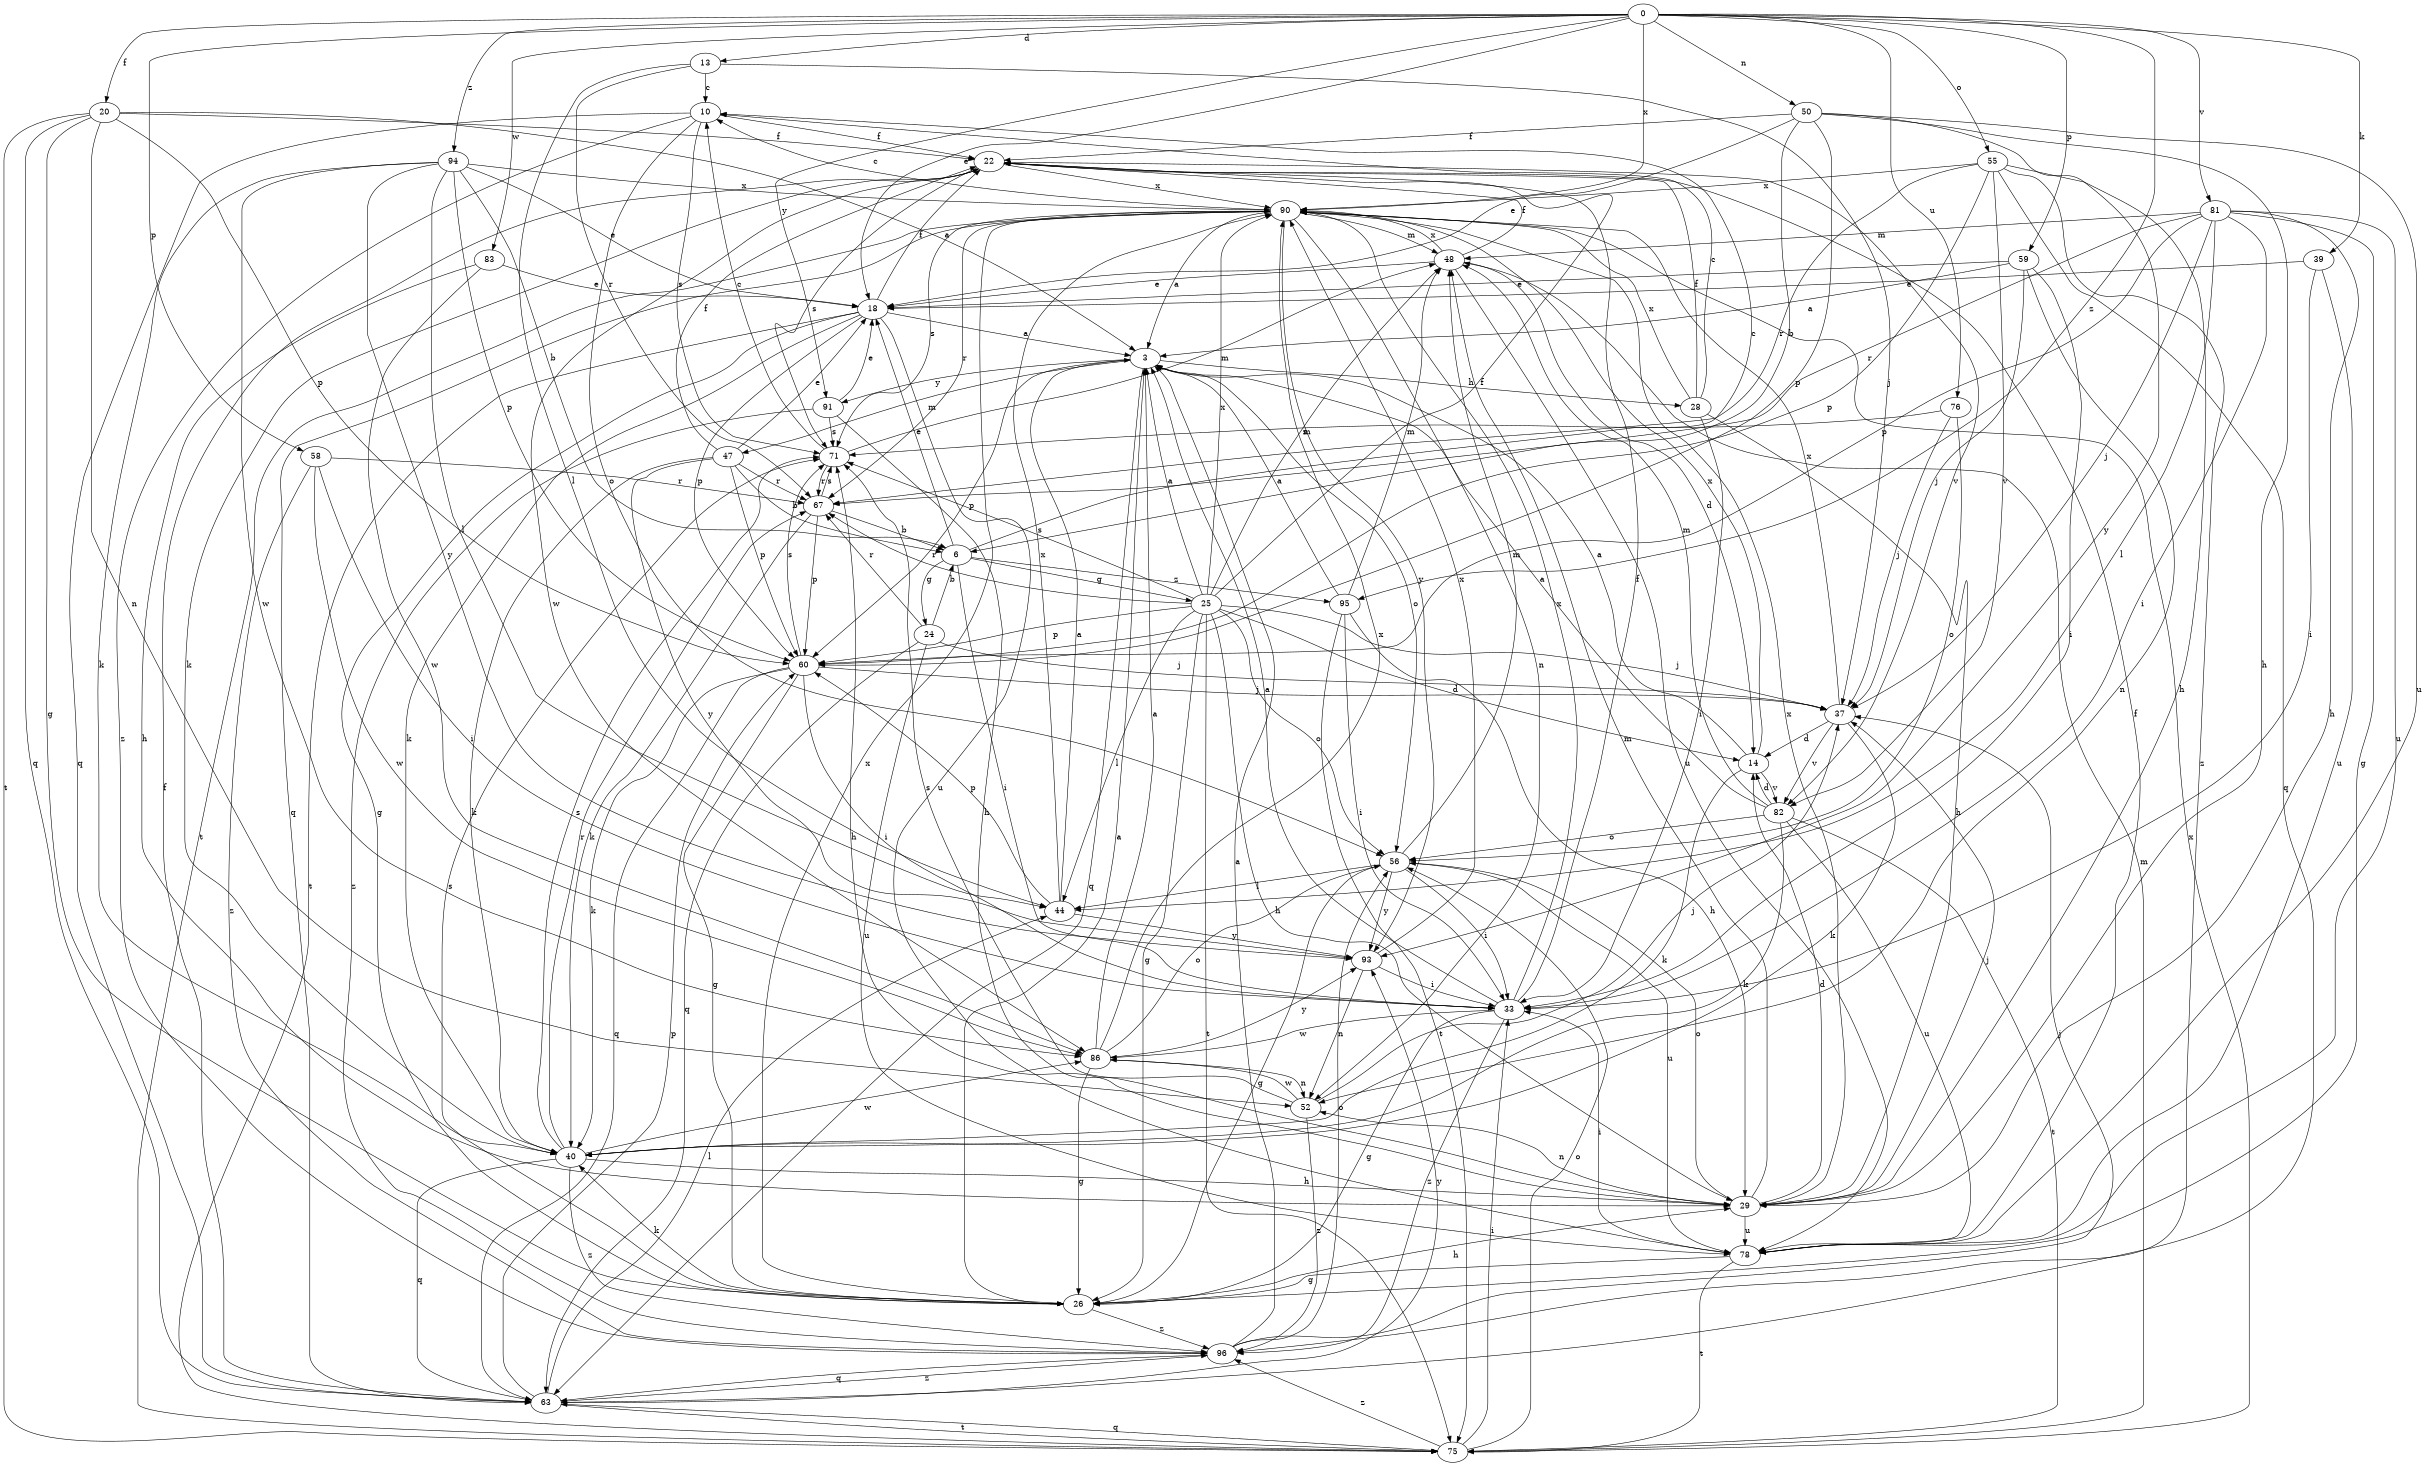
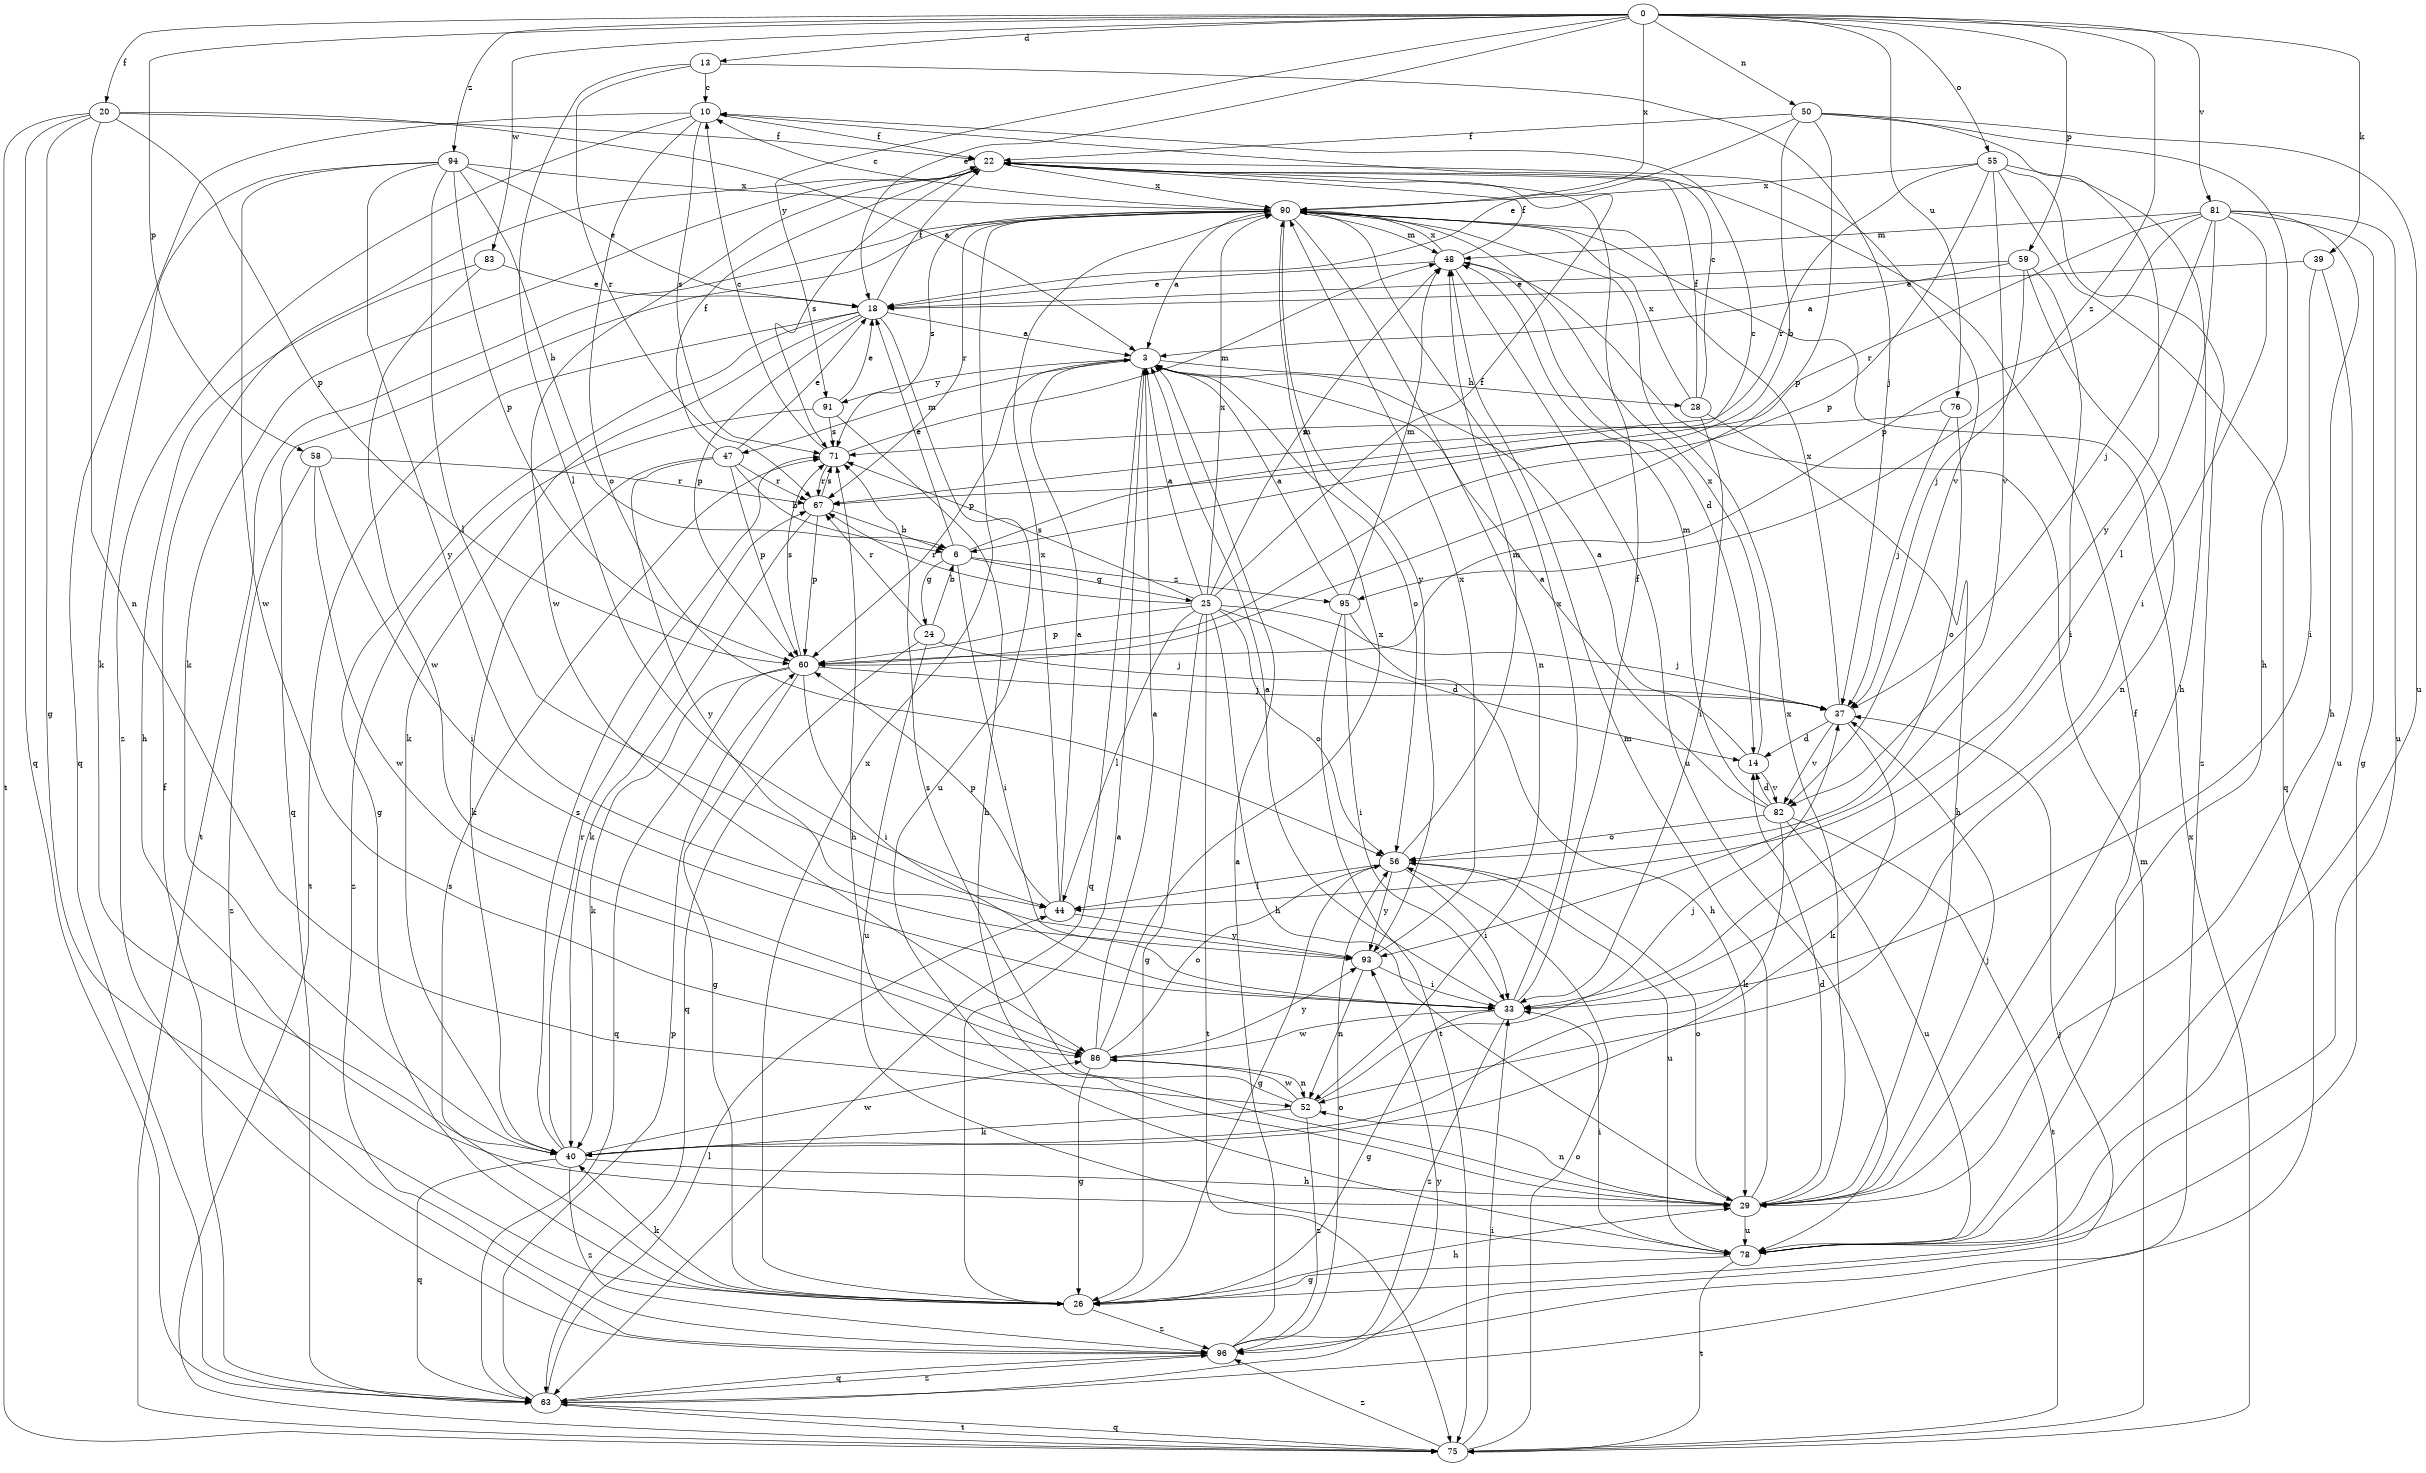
(1283, 1123) -> (941, 1131)
